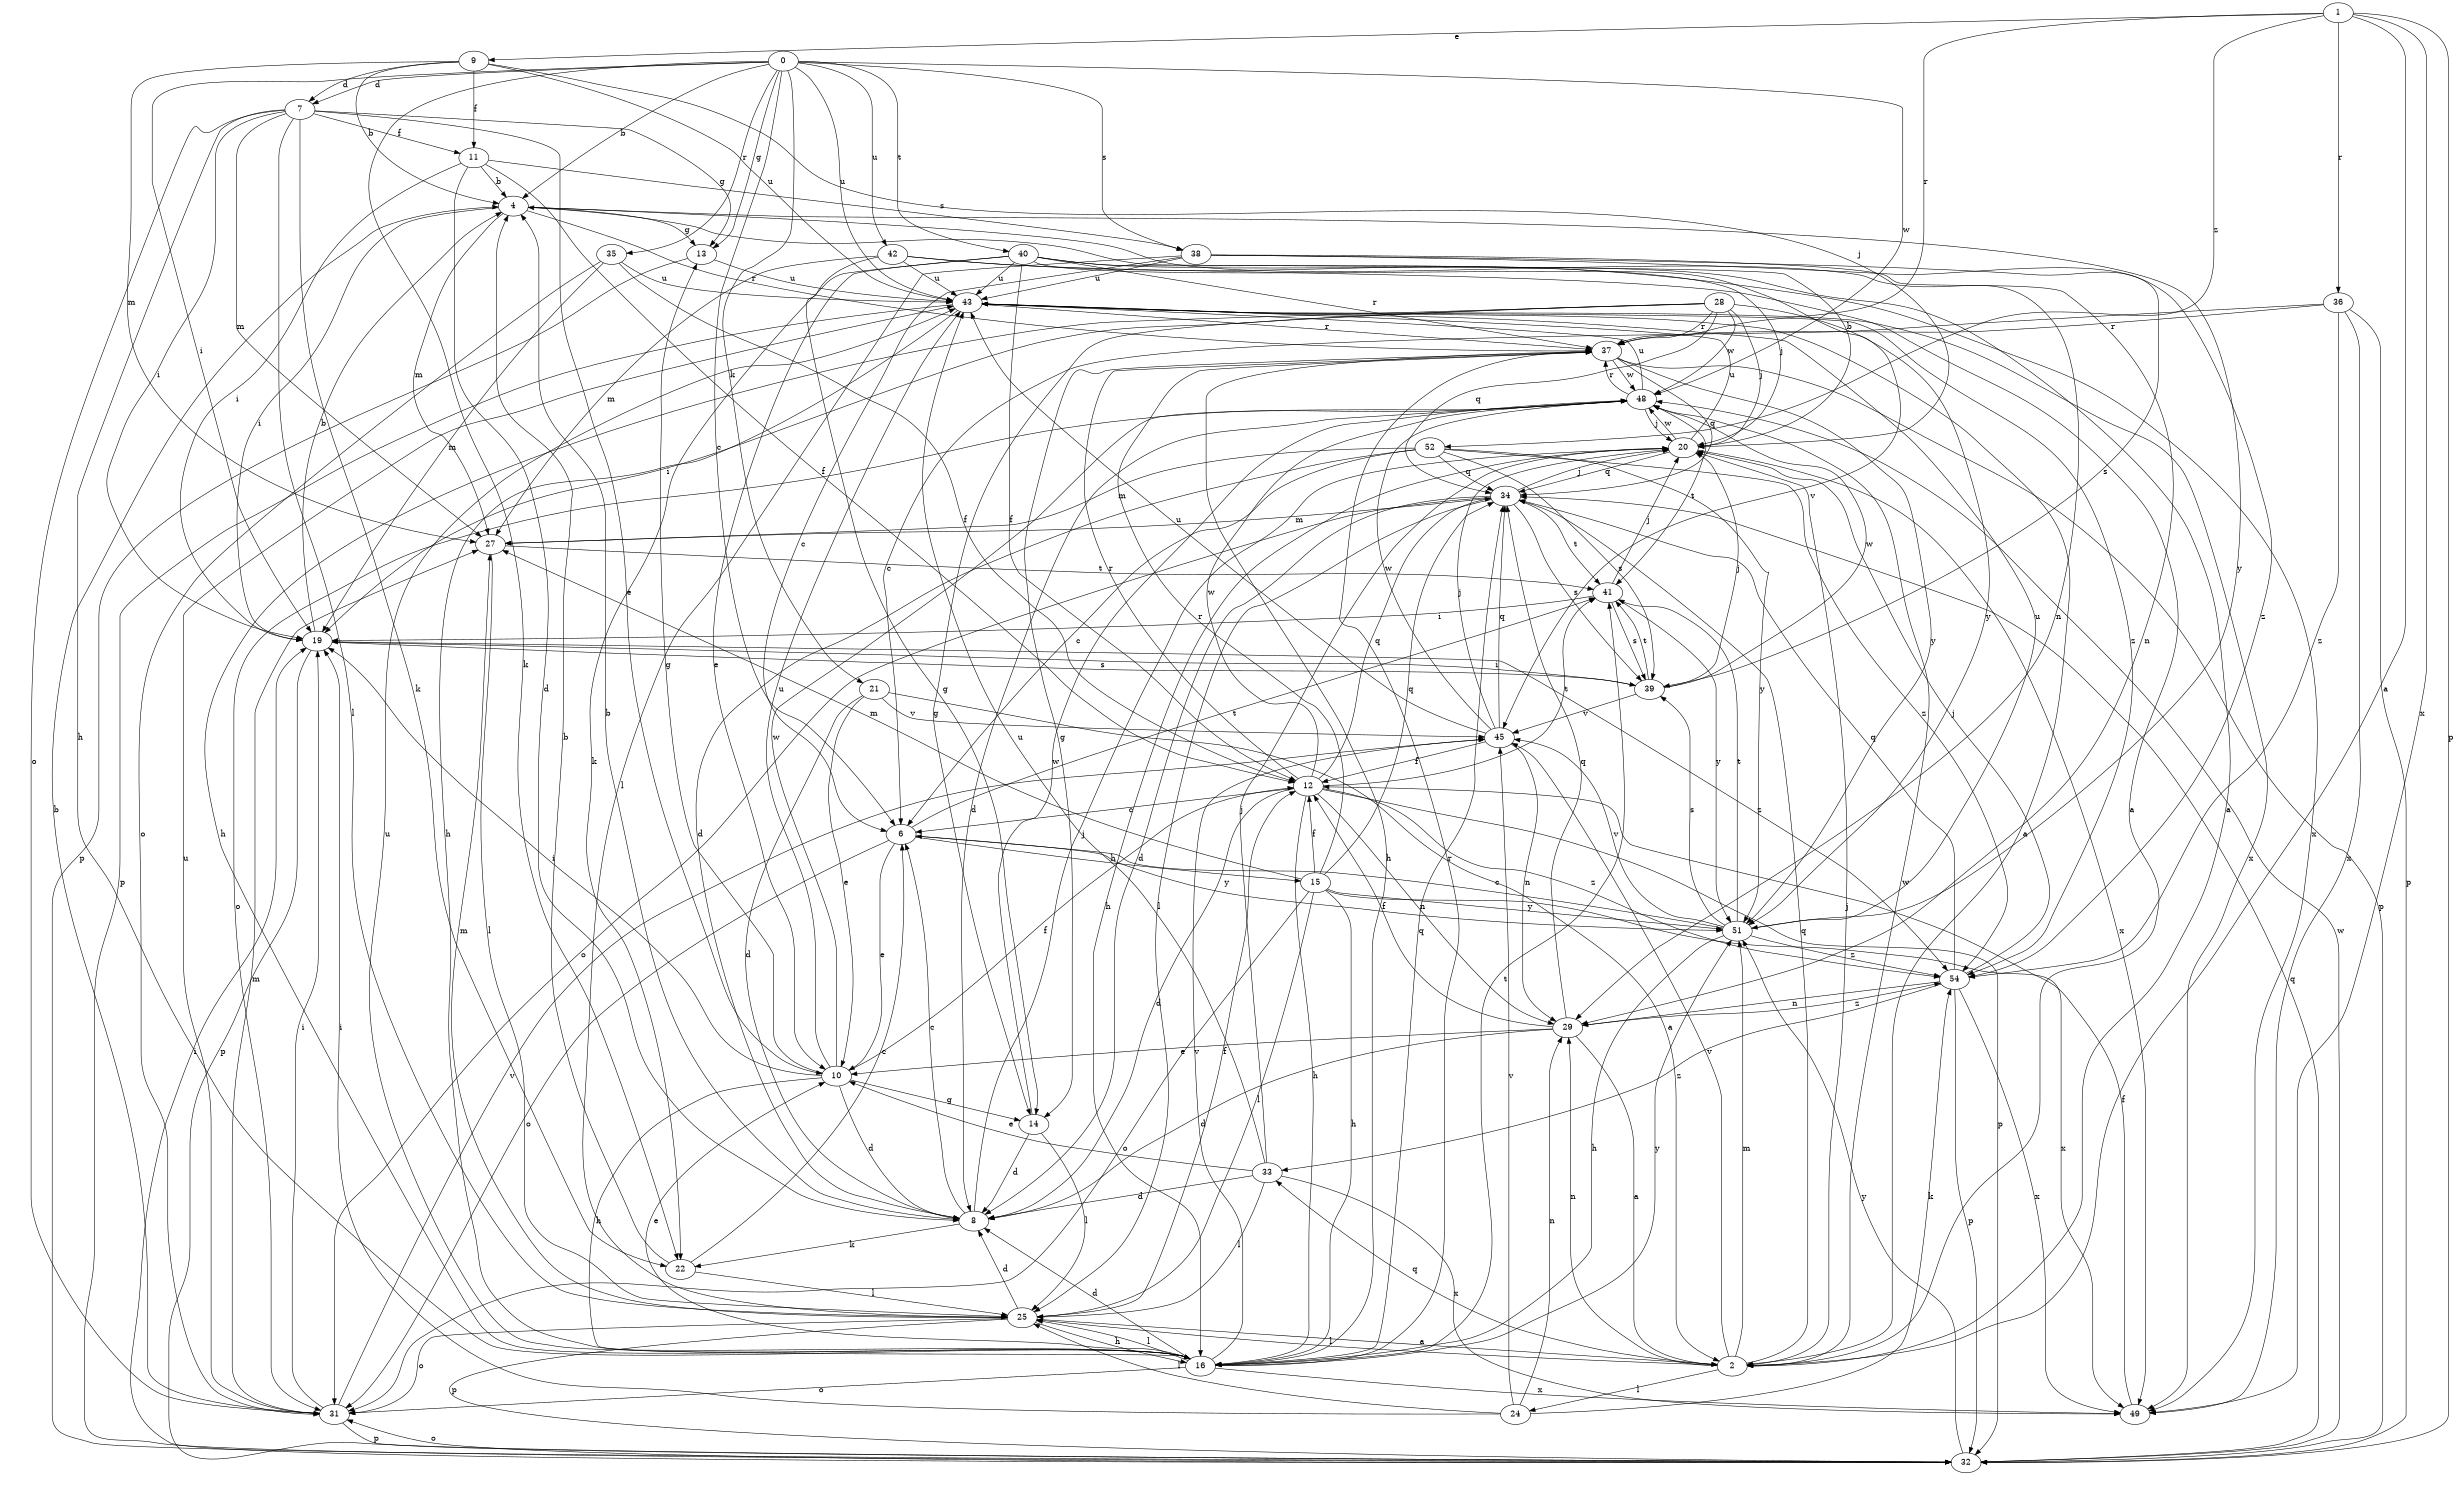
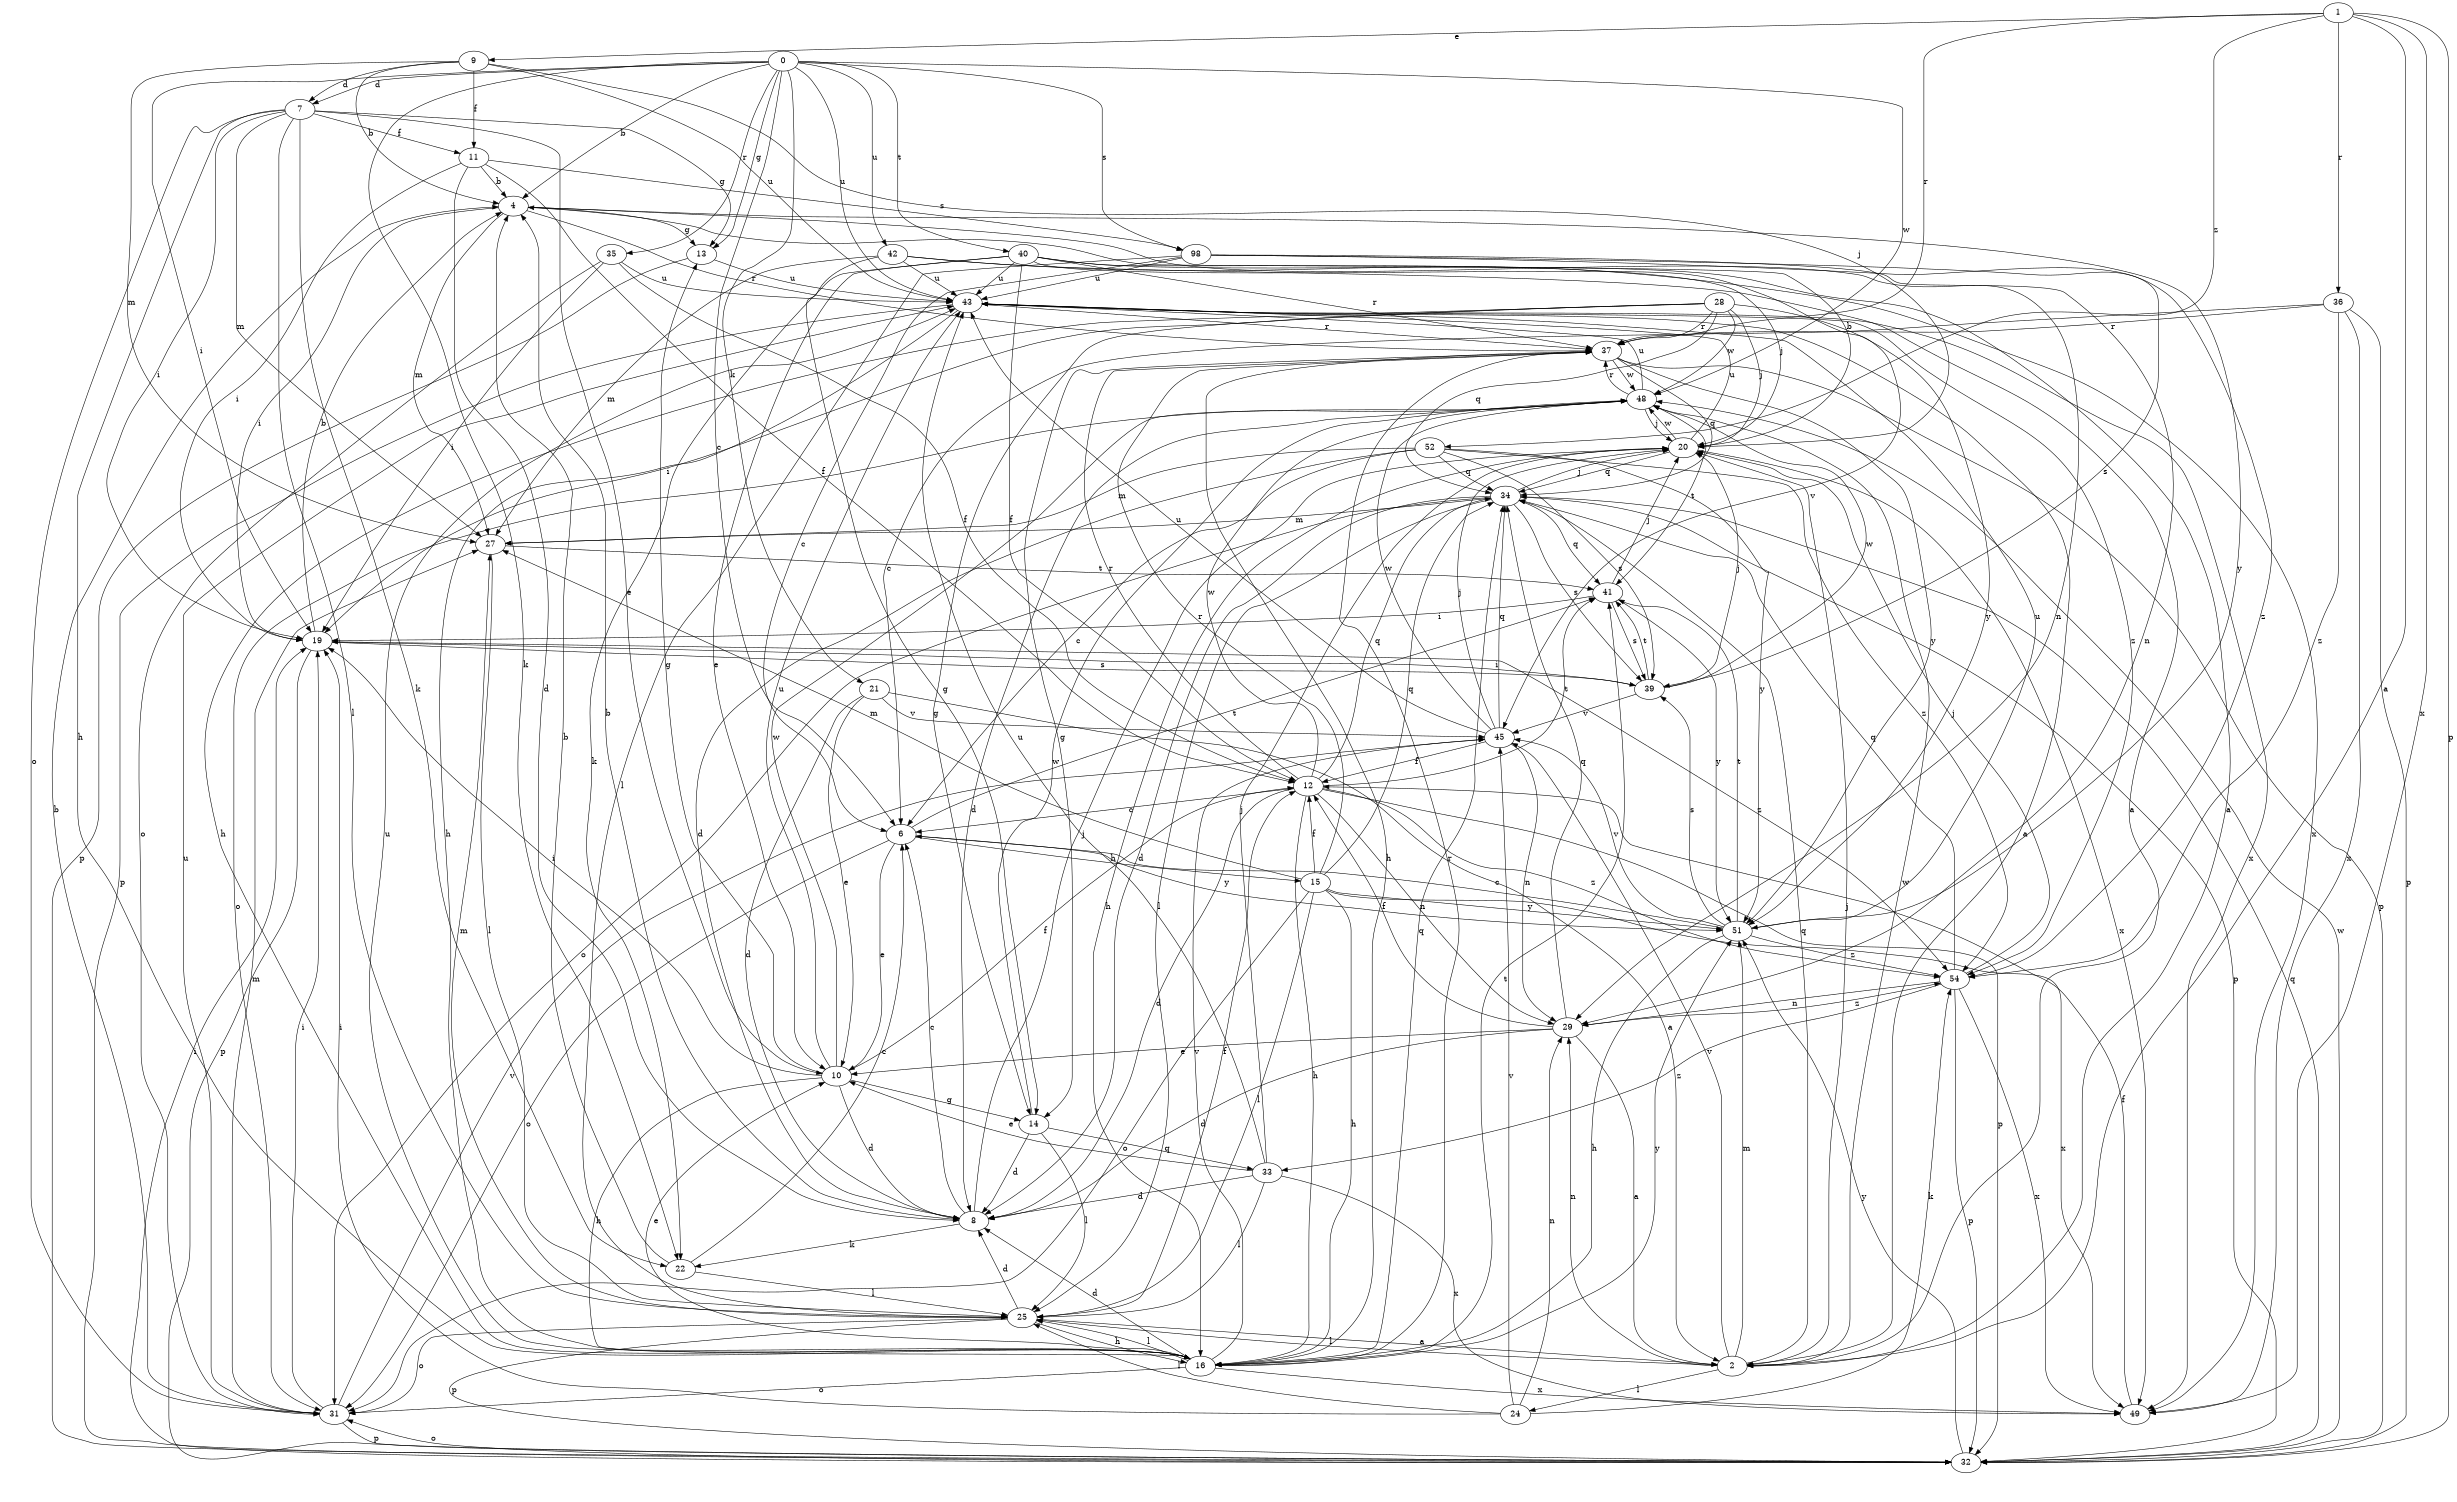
(1196, 254) -> (1196, 254)
(452, 448) -> (452, 448)
(1576, 544) -> (1576, 544)
none -> (2214, 901)
(1482, 1315) -> (1153, 1149)
